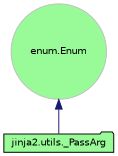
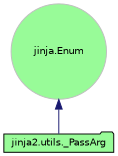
(59, 52) -> (59, 52)
